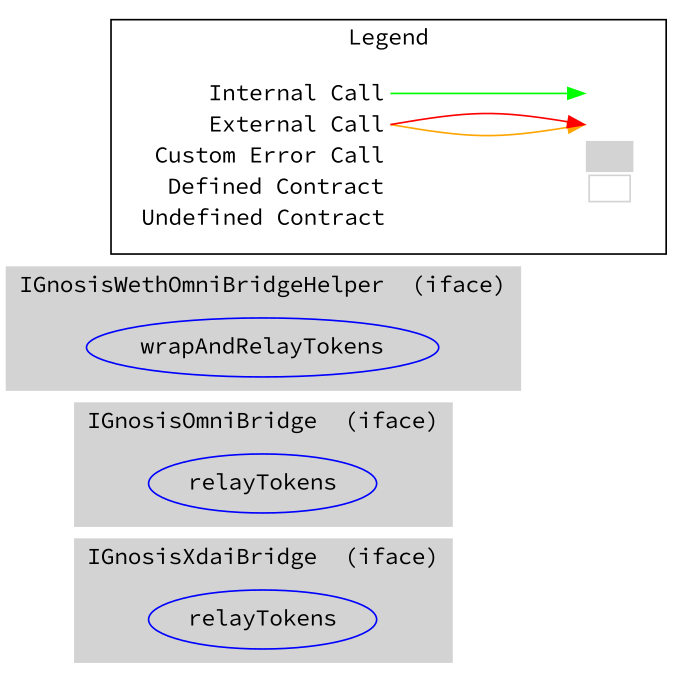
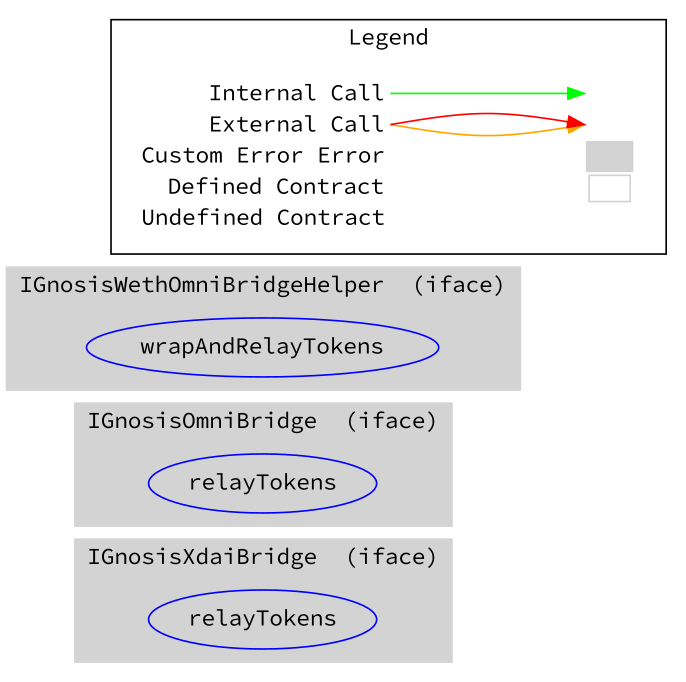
(270, 156) -> (263, 156)
